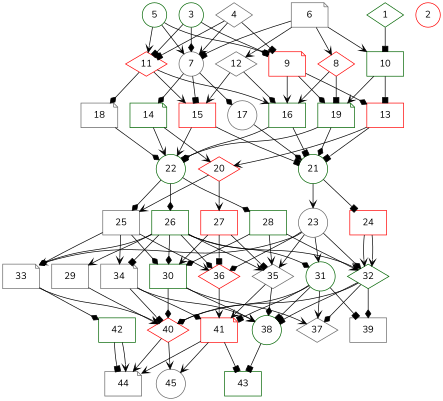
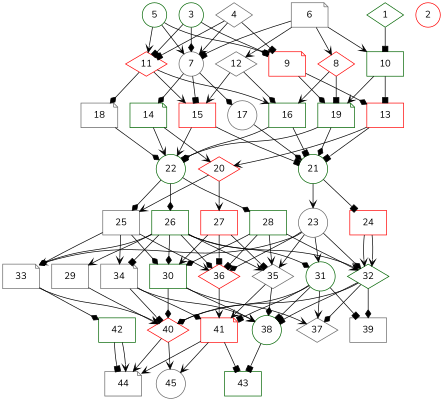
(287, 86) -> none
none -> (248, 245)
